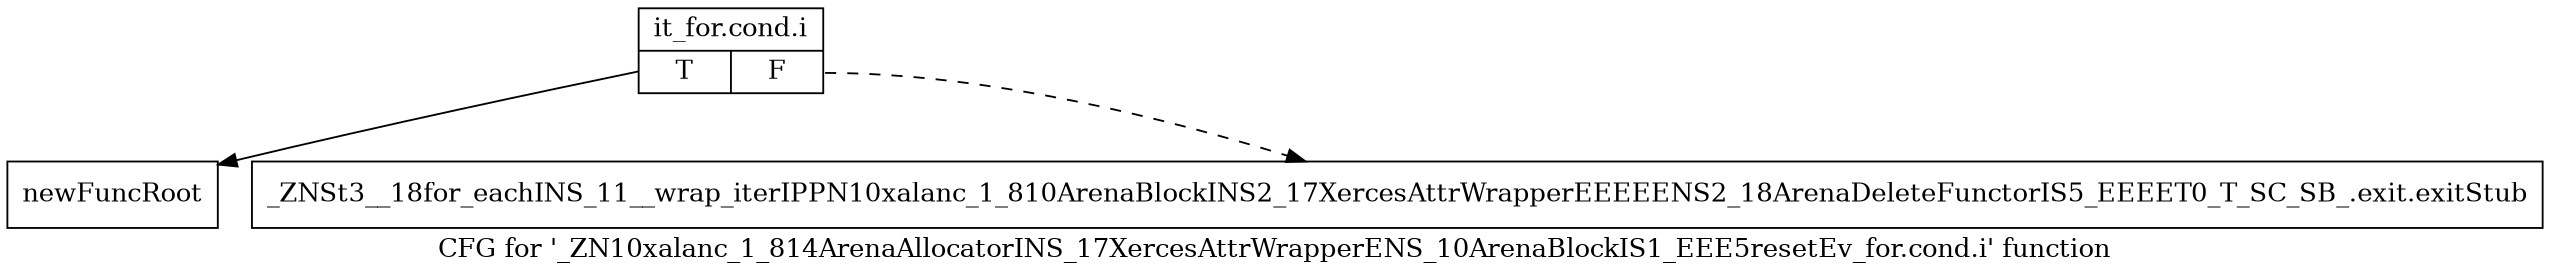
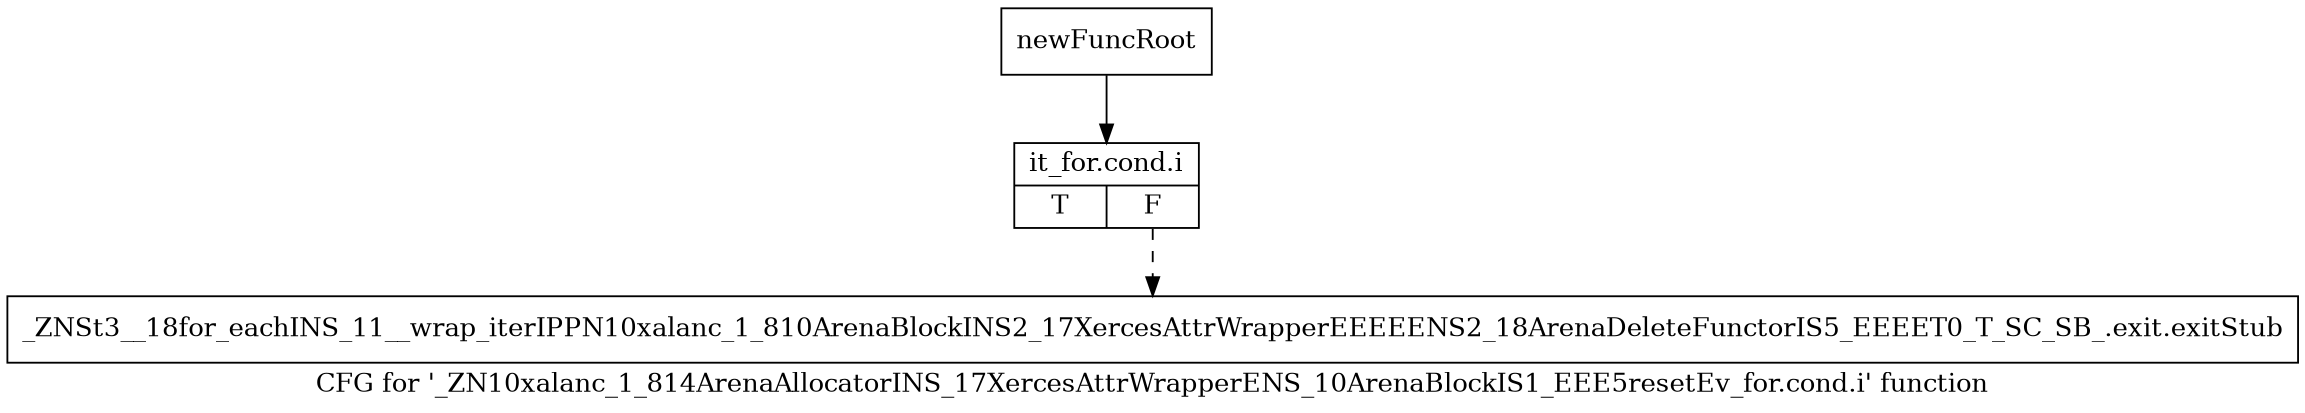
(437, 114) -> (1107, 100)
